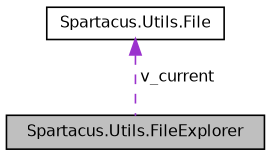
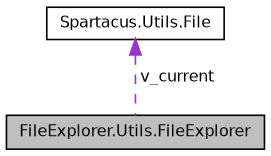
(135, 132) -> (135, 132)
